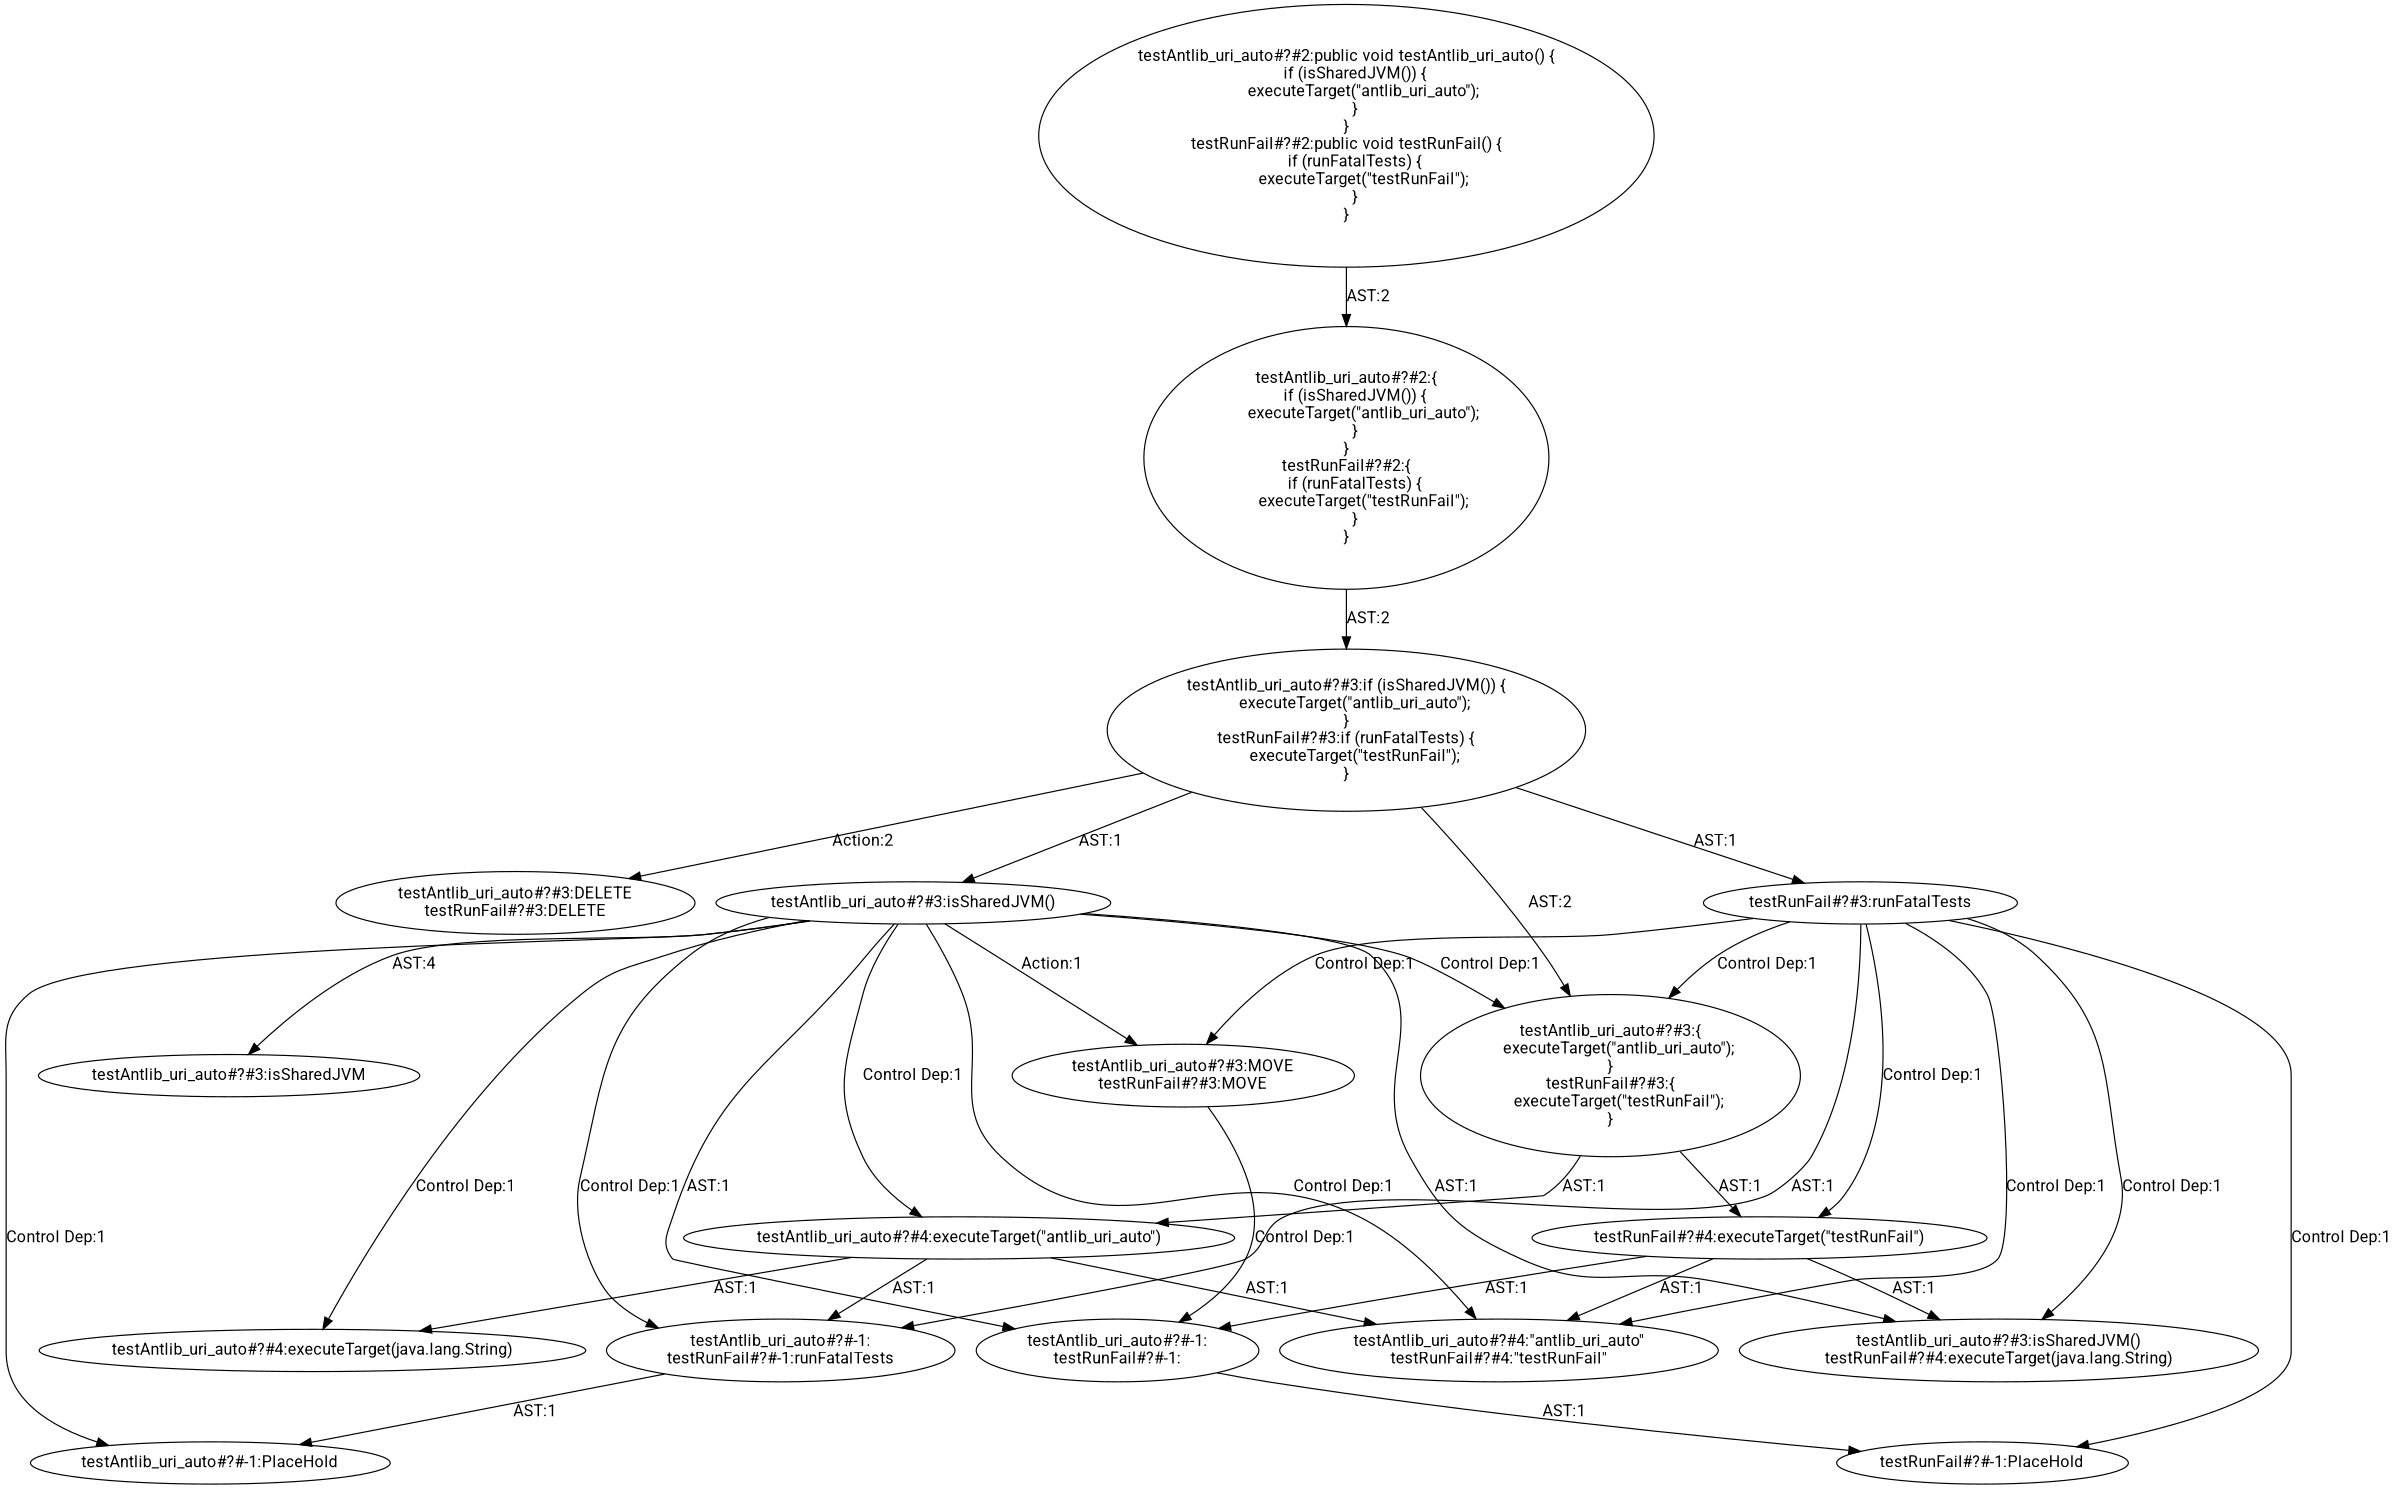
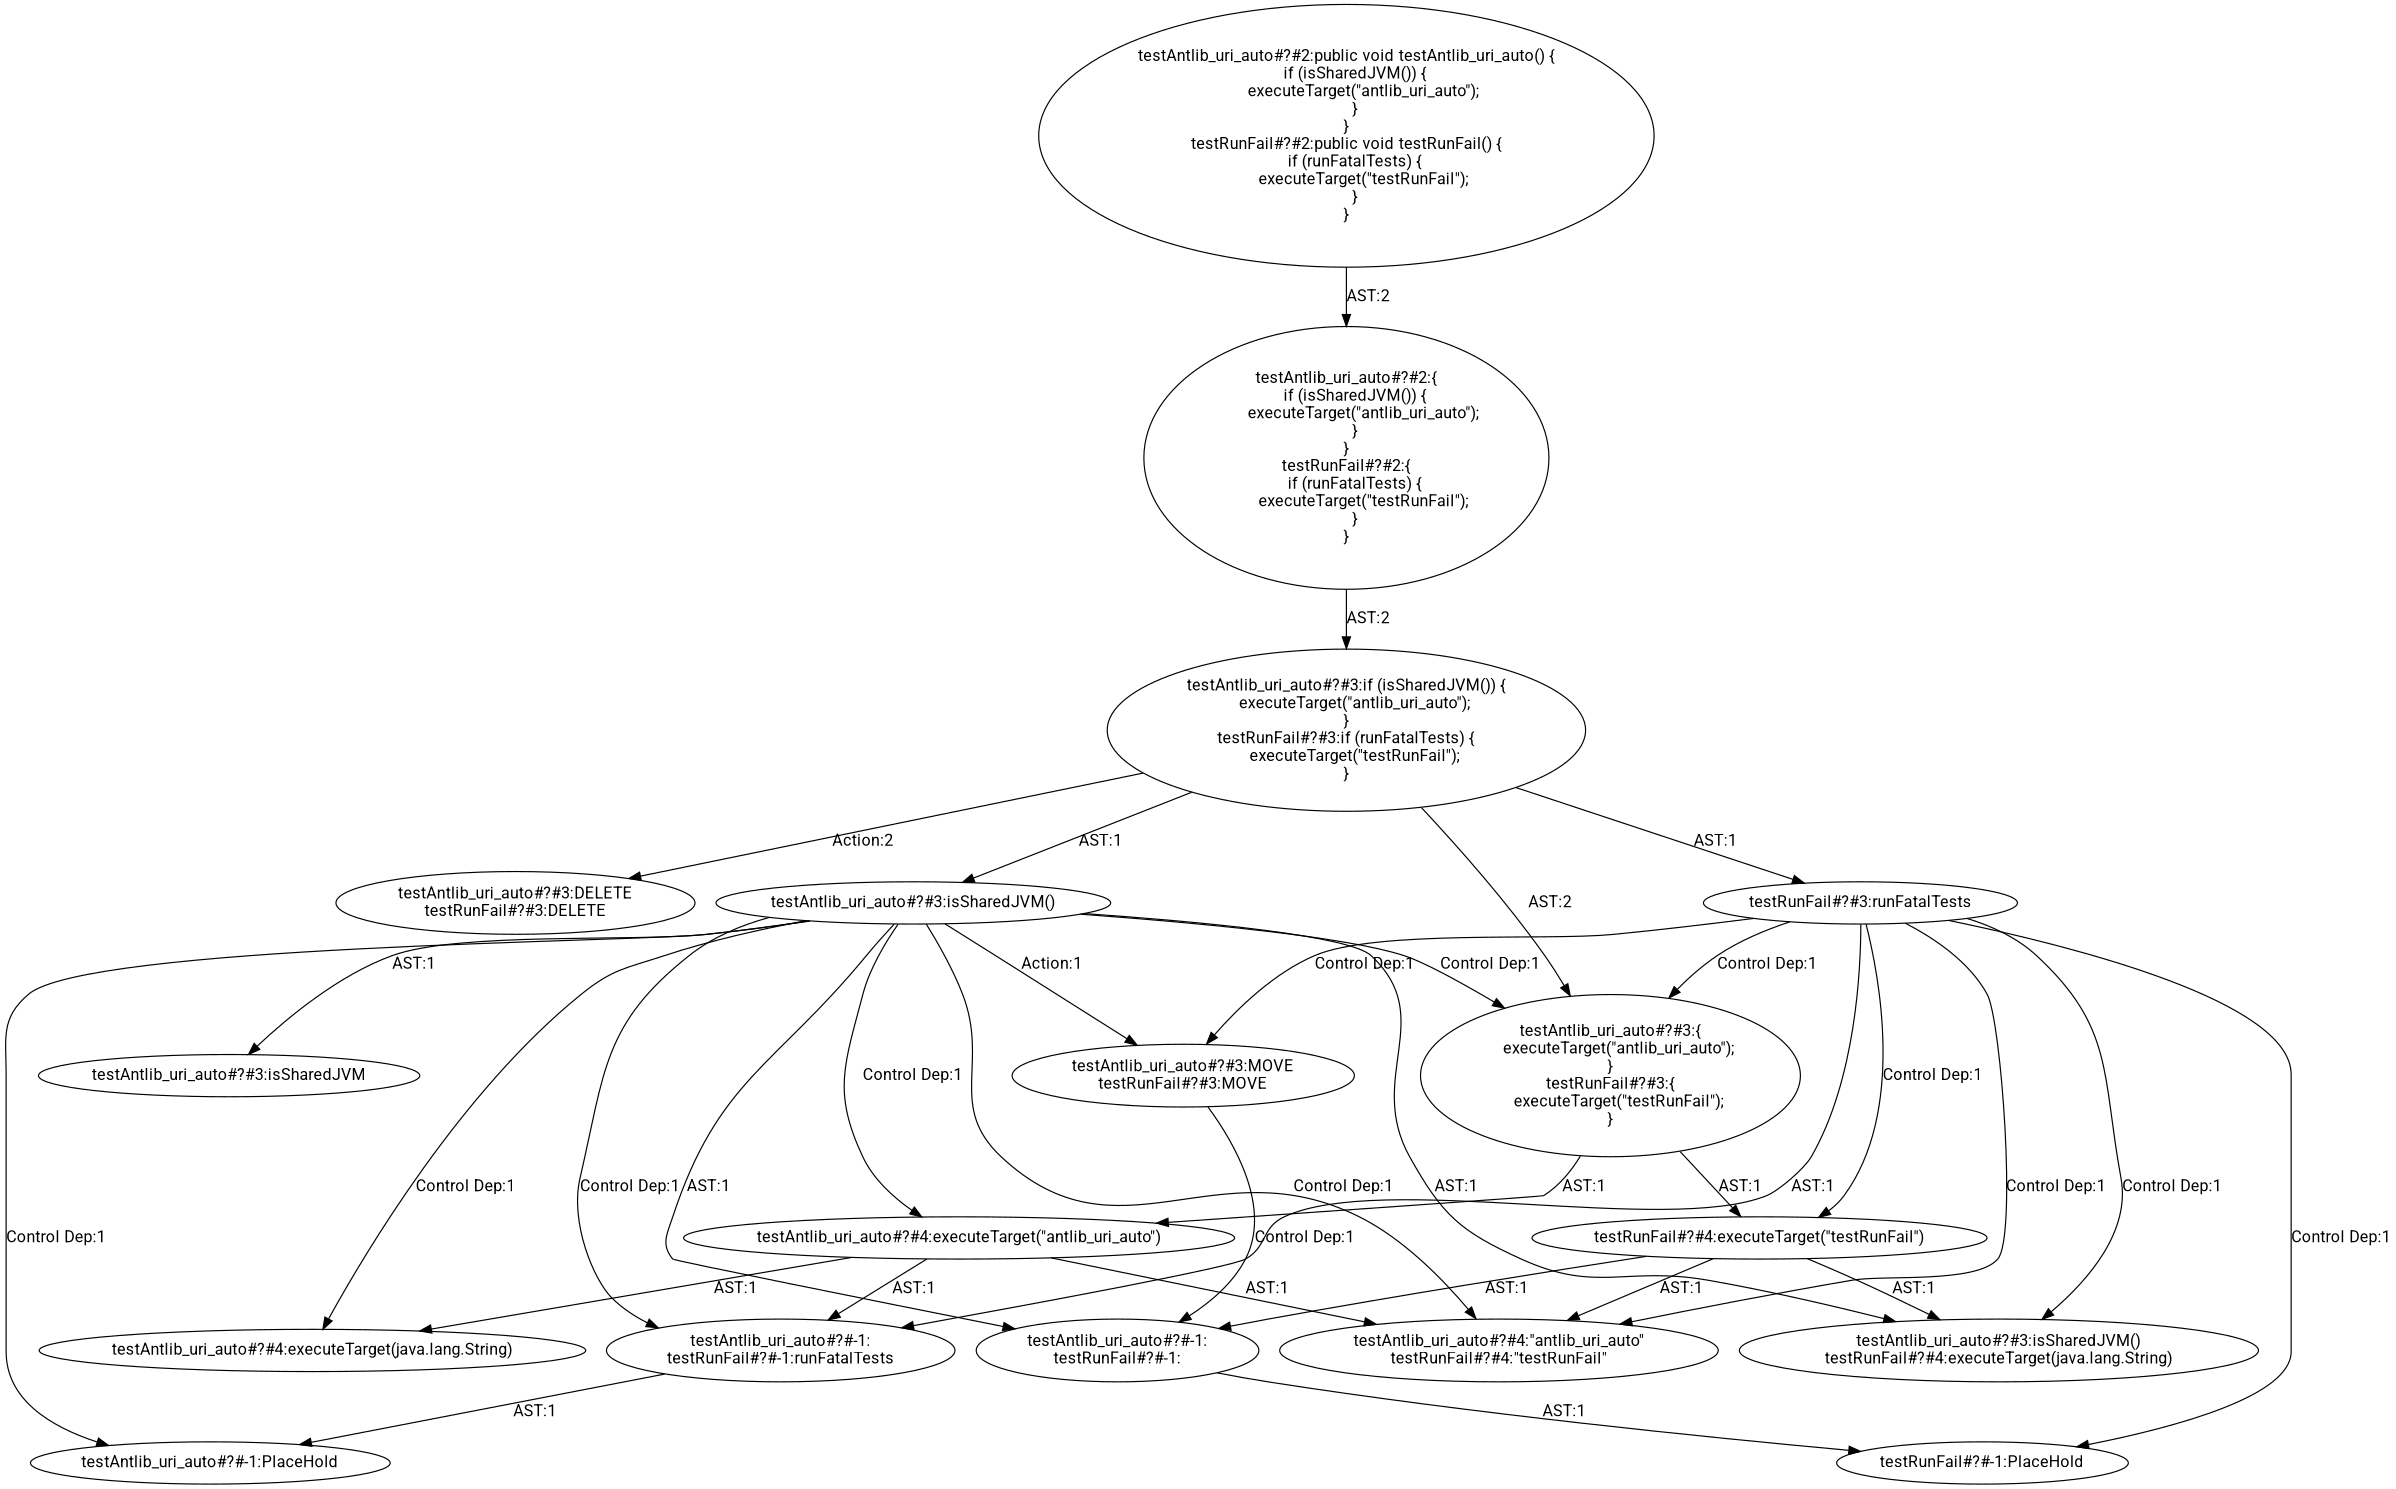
(414, 964) -> (414, 964)
